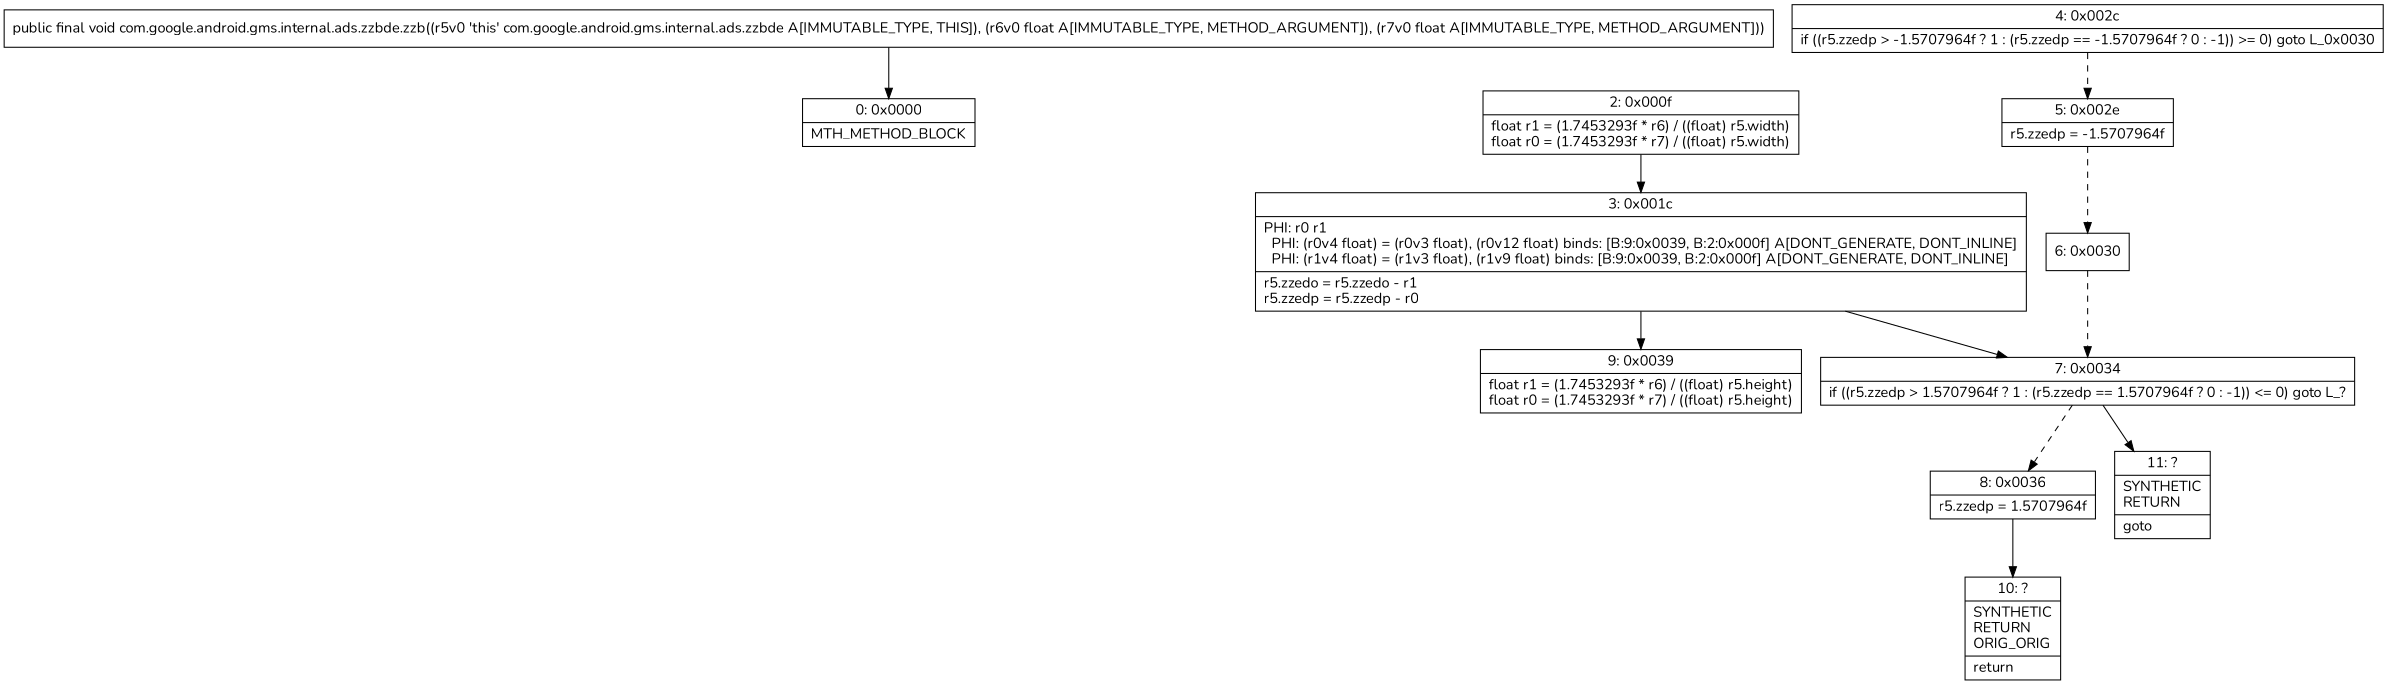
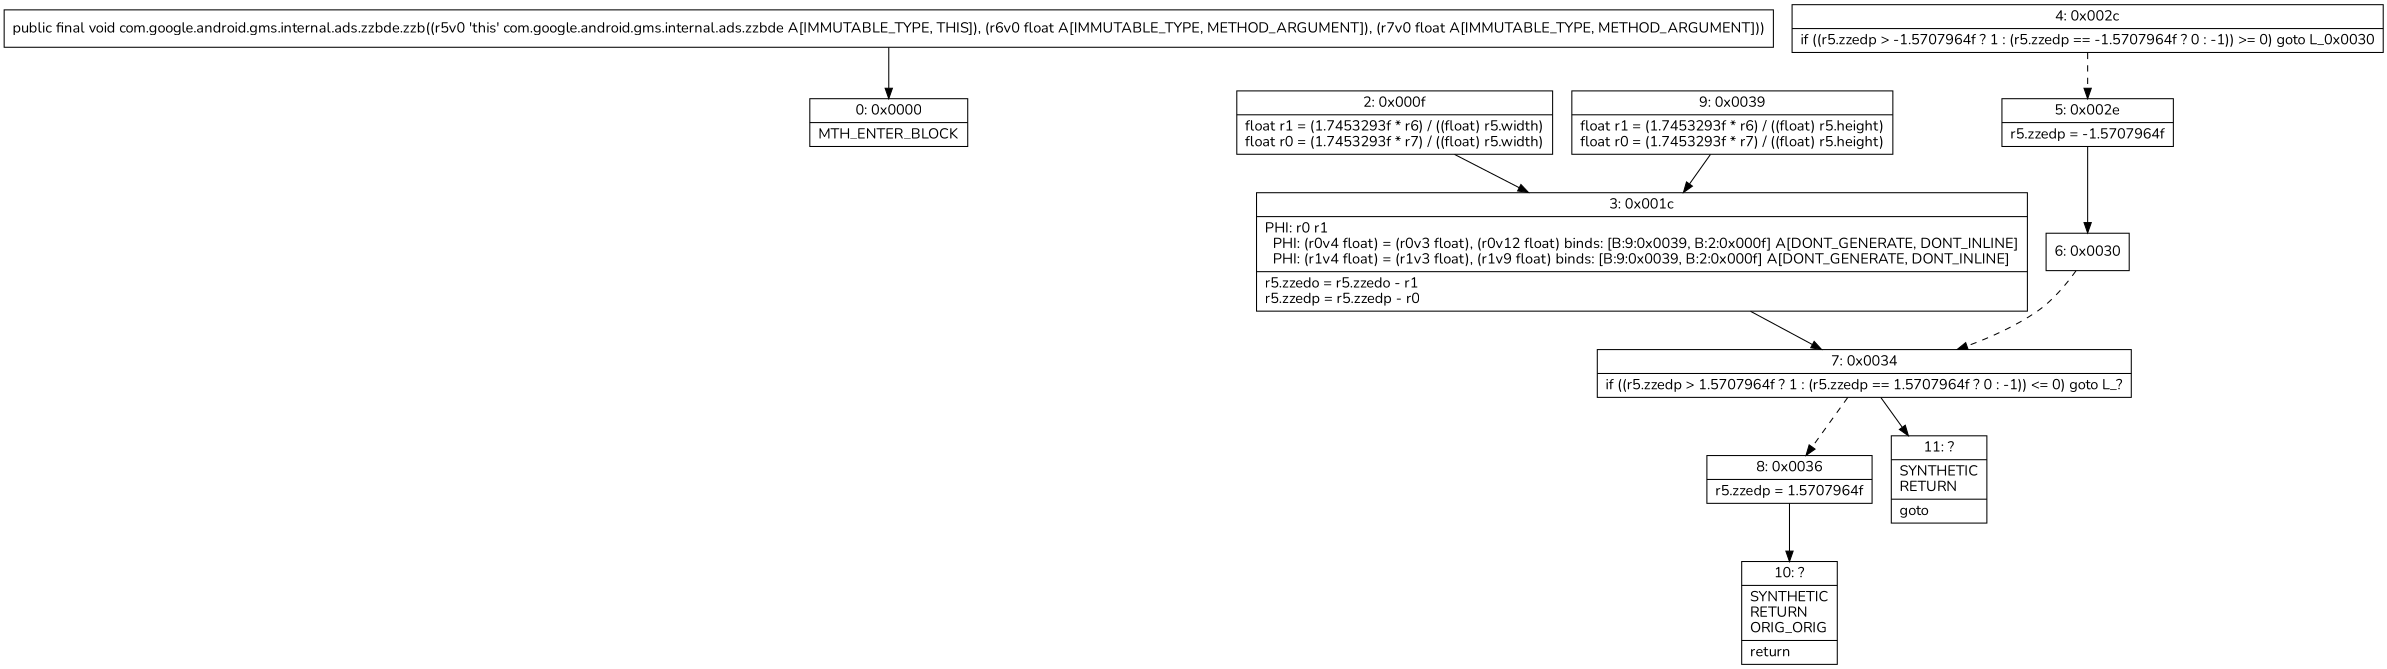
(889, 134) -> (889, 134)
(2088, 185) -> (2088, 185)
(1641, 325) -> (1700, 169)
